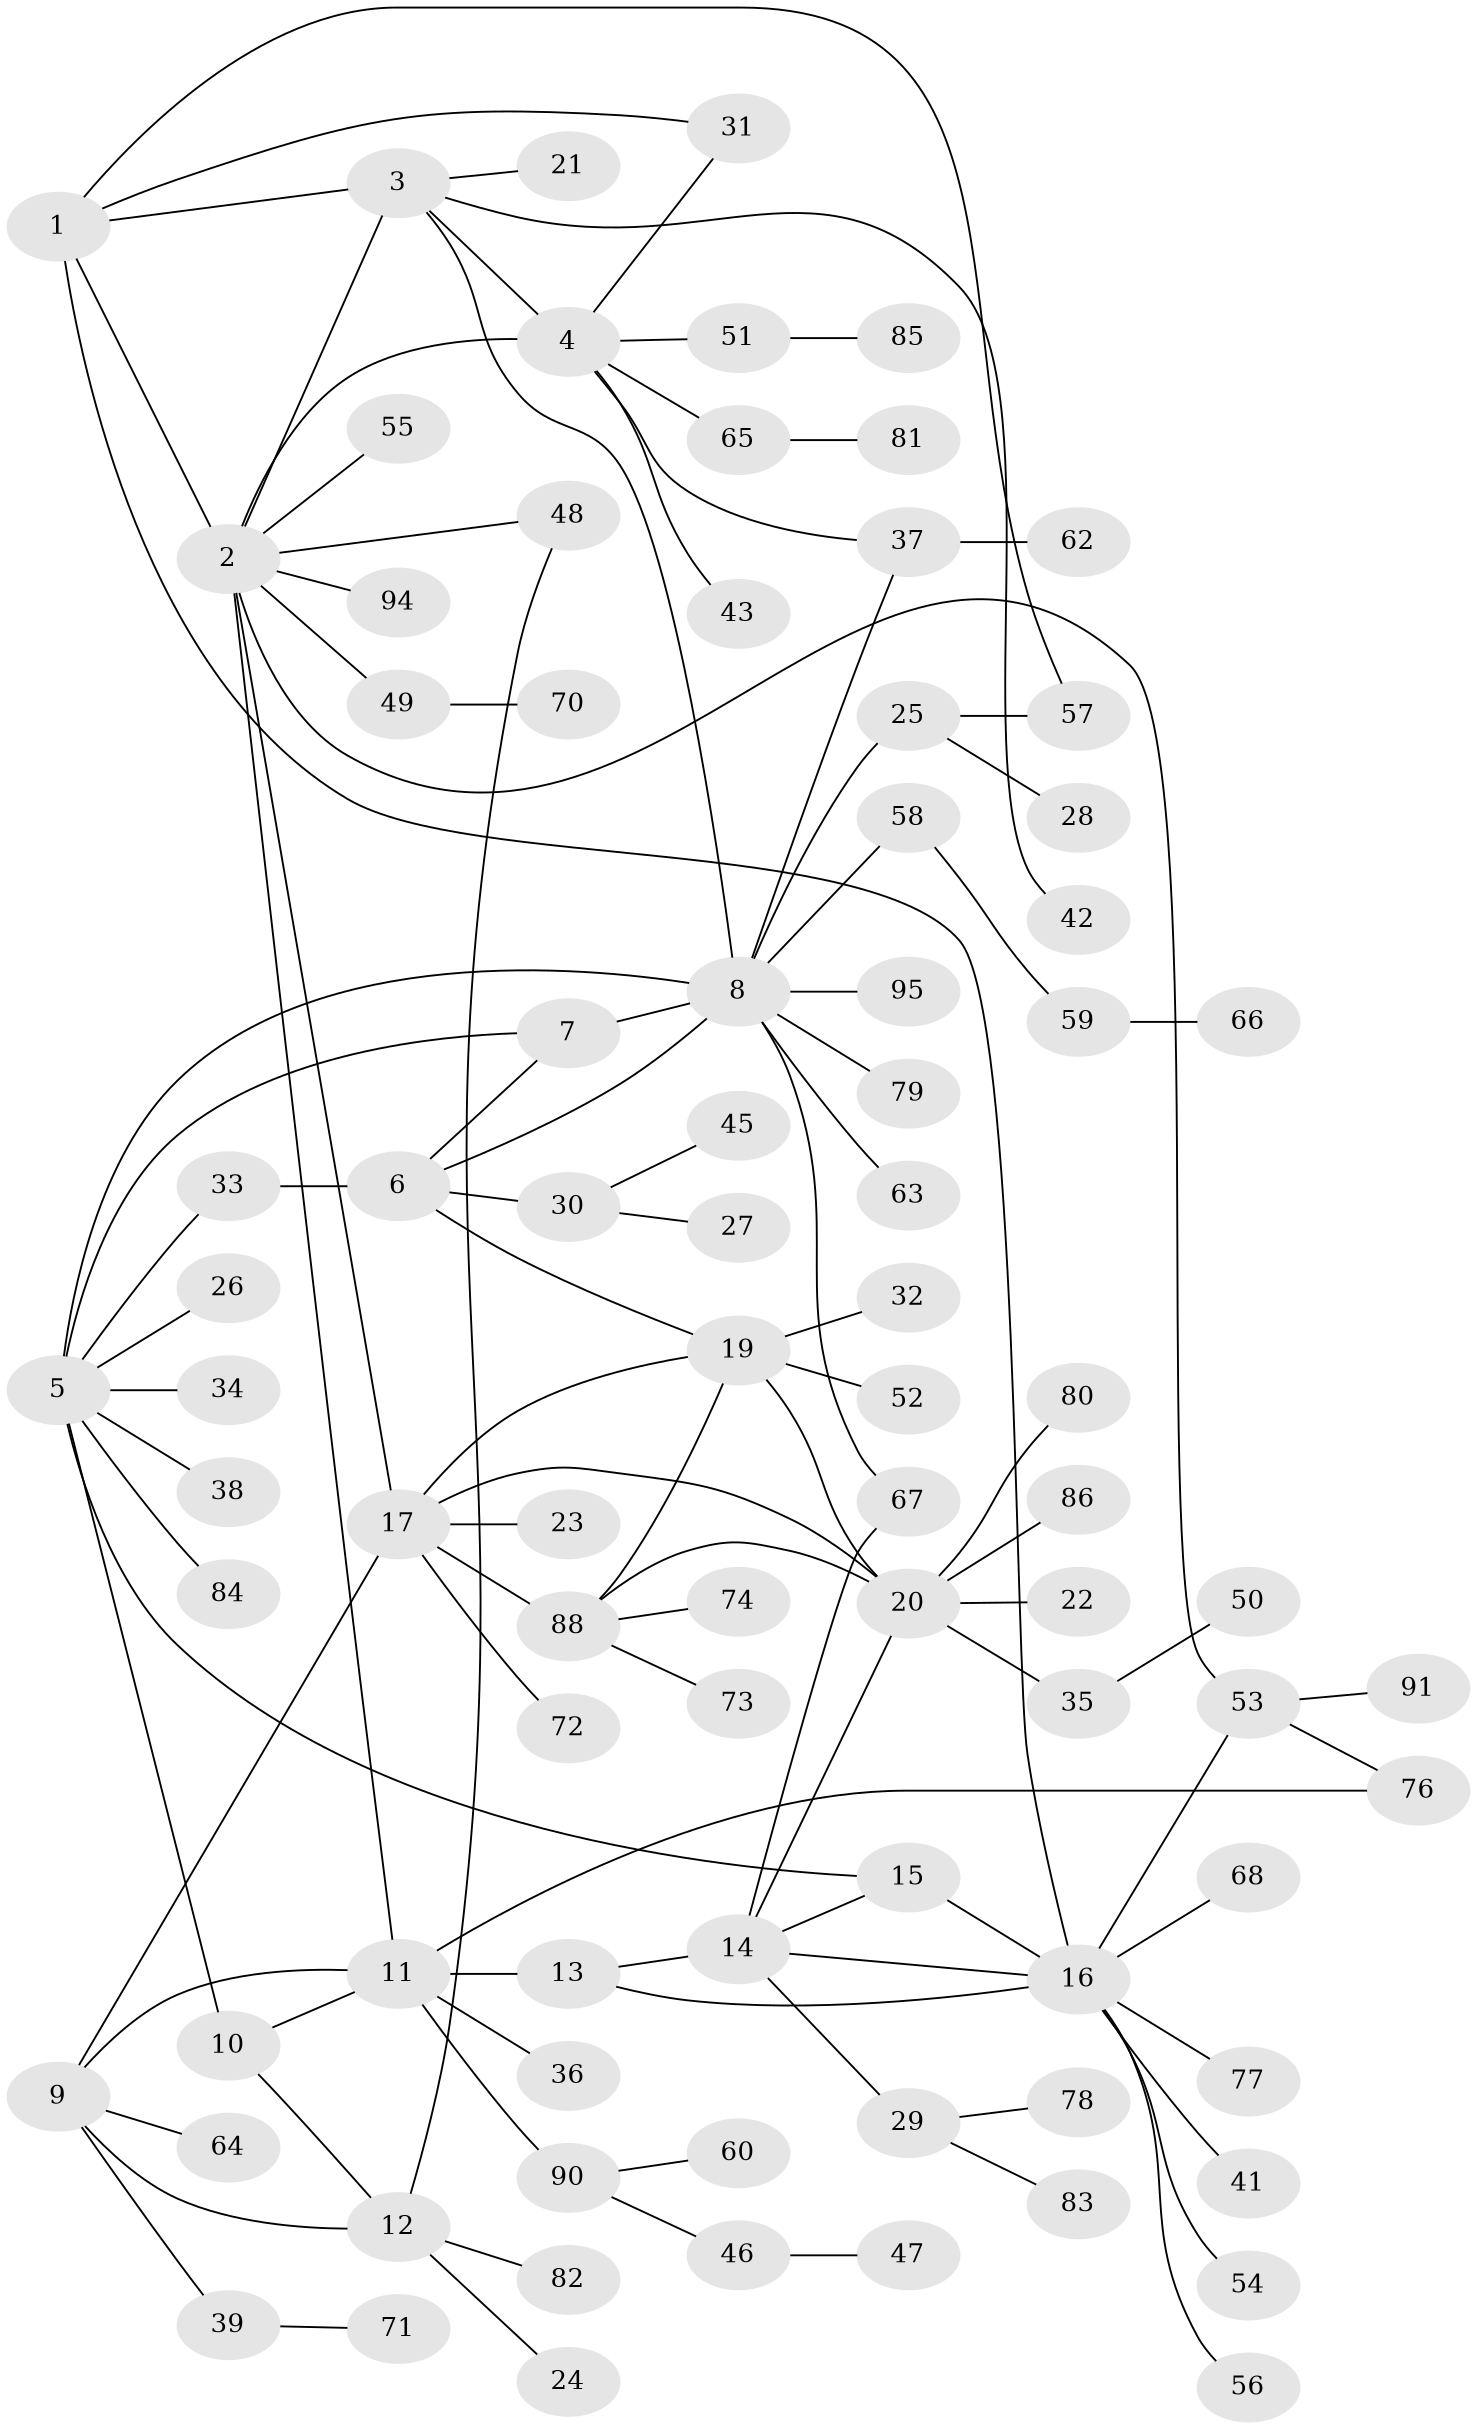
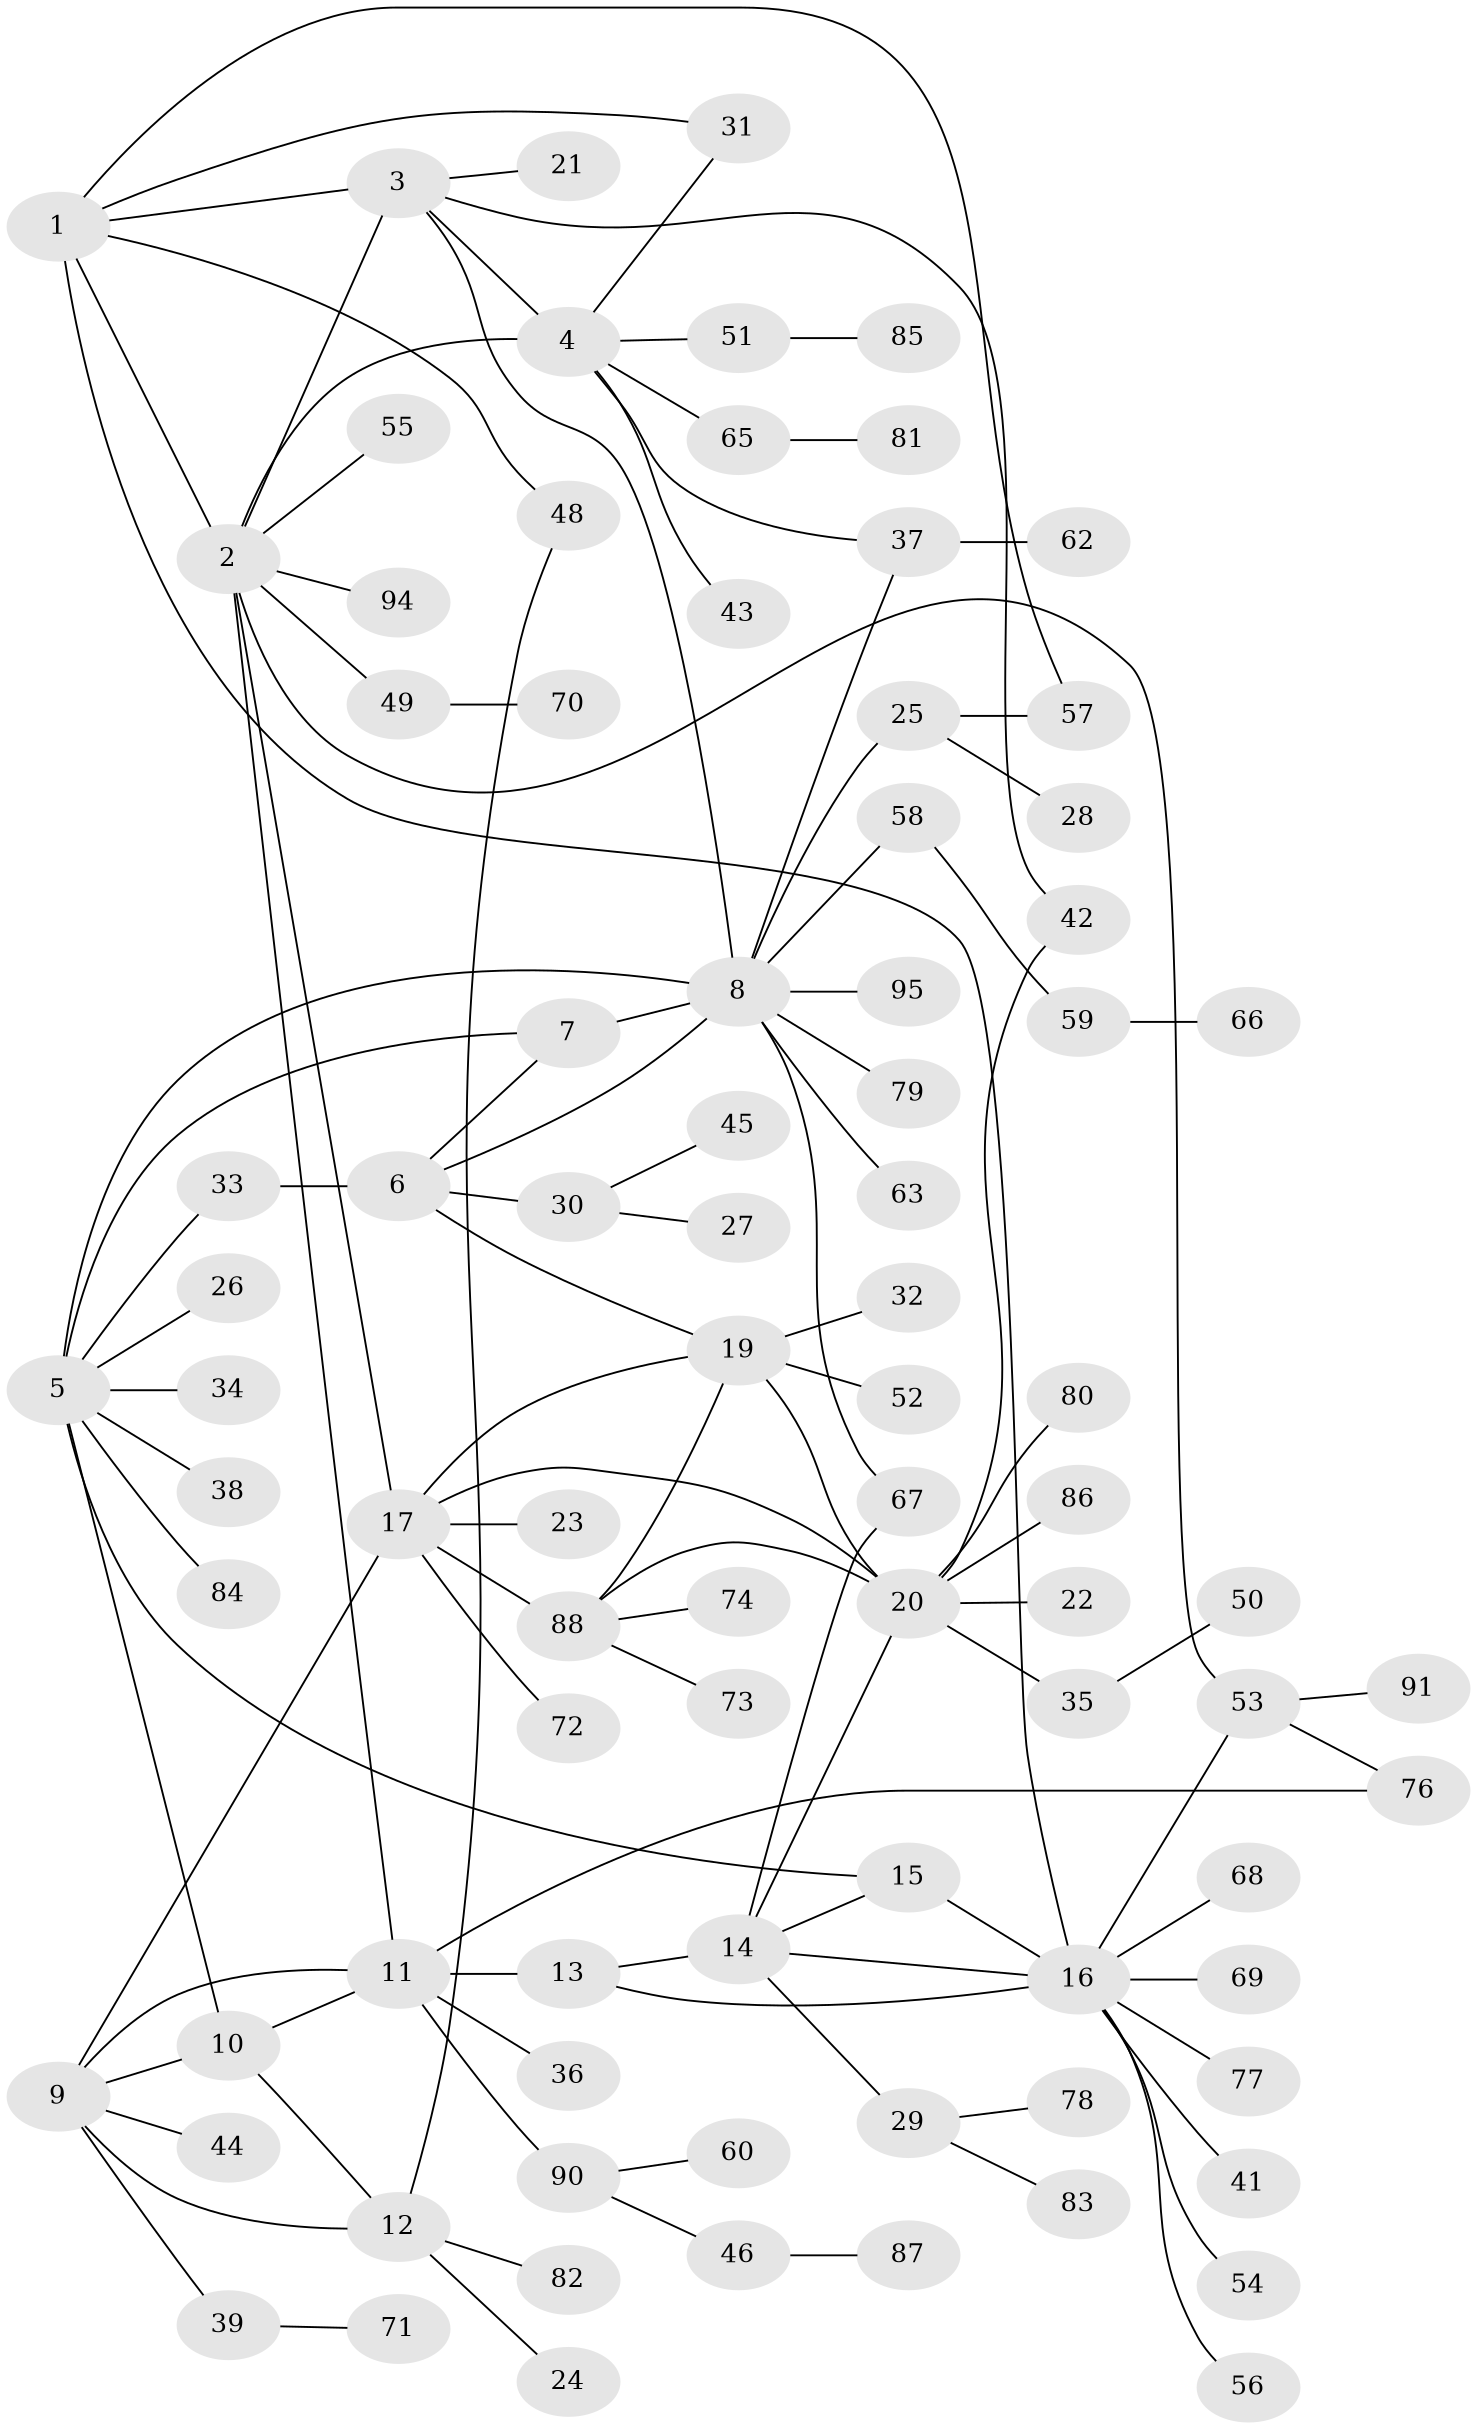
(399, 537) -> (351, 318)
none -> (994, 1262)
none -> (1249, 1980)
none -> (144, 2071)
(229, 2148) -> (229, 2148)
(909, 2255) -> (909, 2255)
